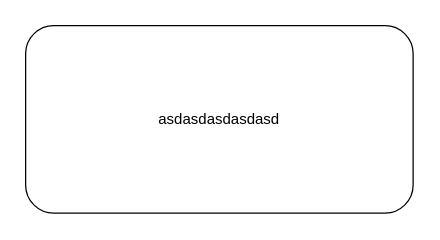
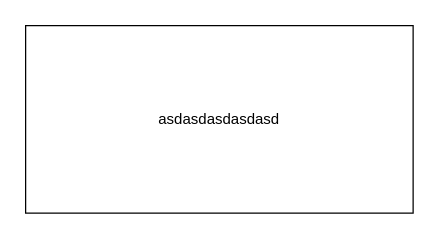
(219, 119) -> (219, 119)
